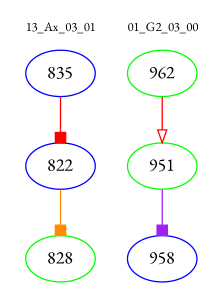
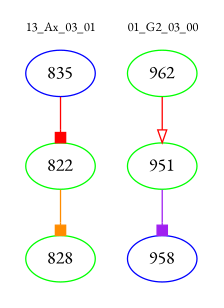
(61, 166) -> (61, 166)
